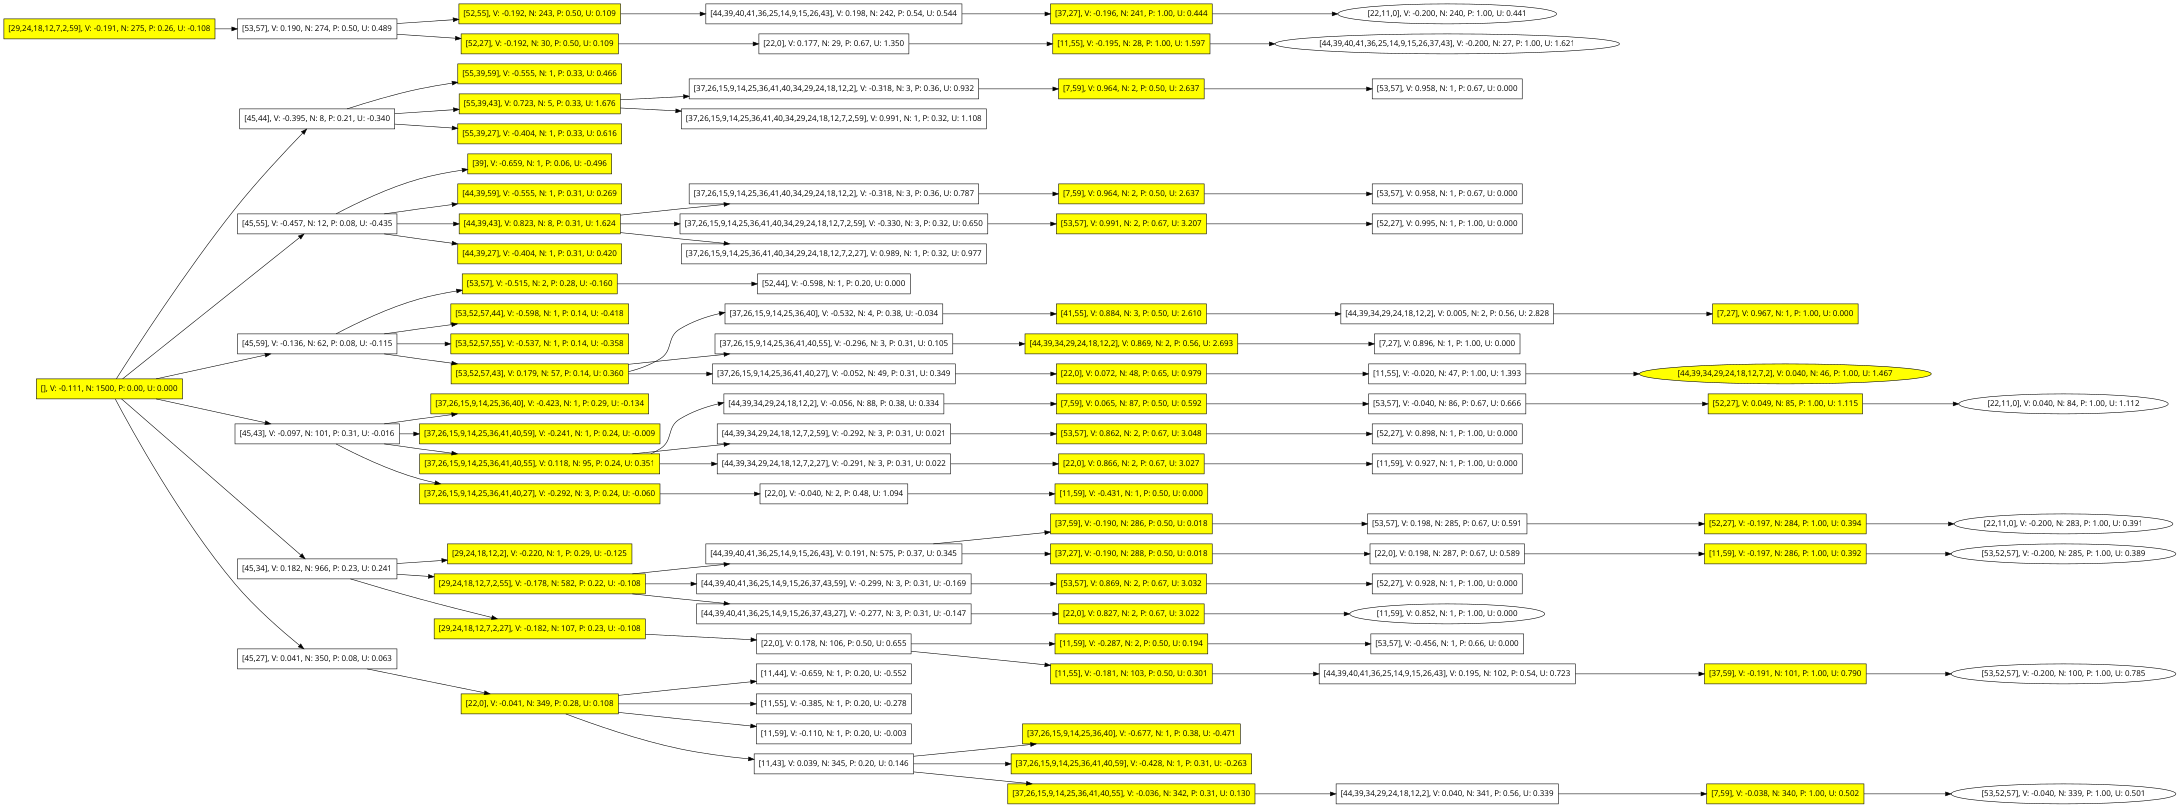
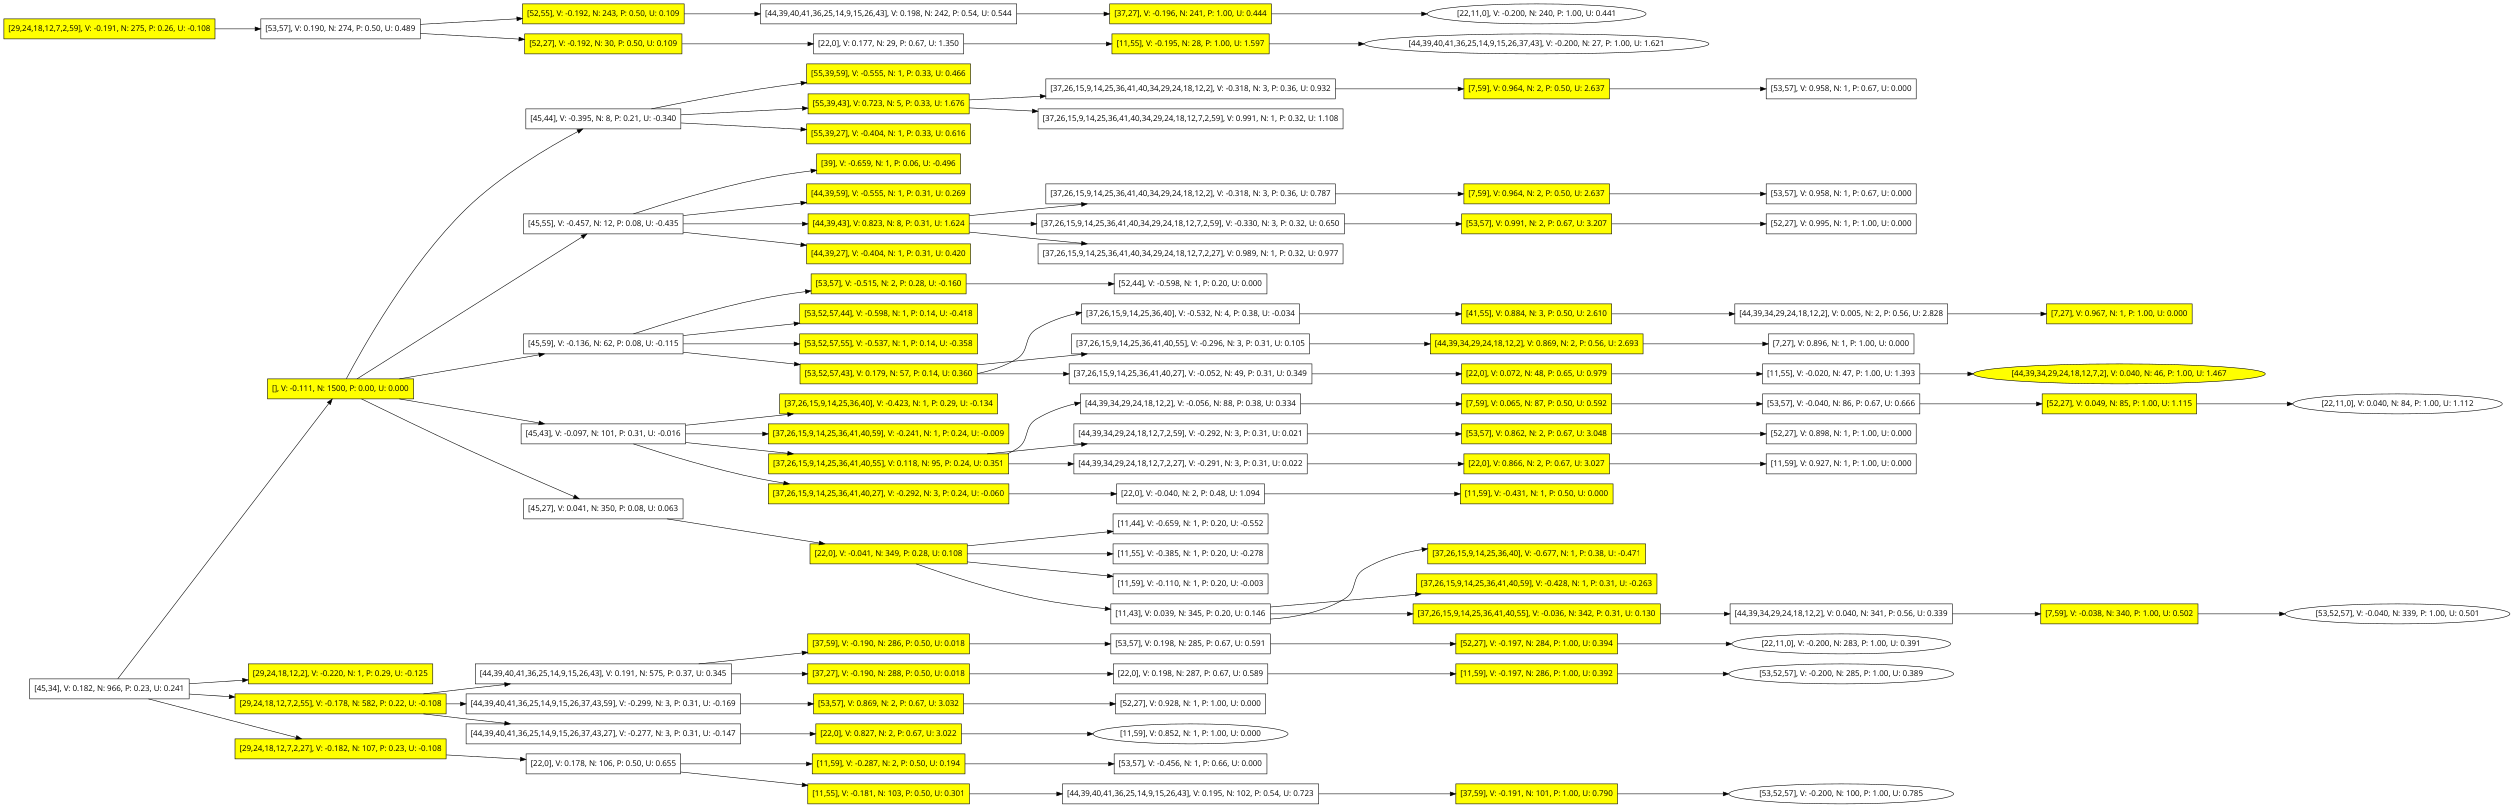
(211, 477) -> (223, 541)
